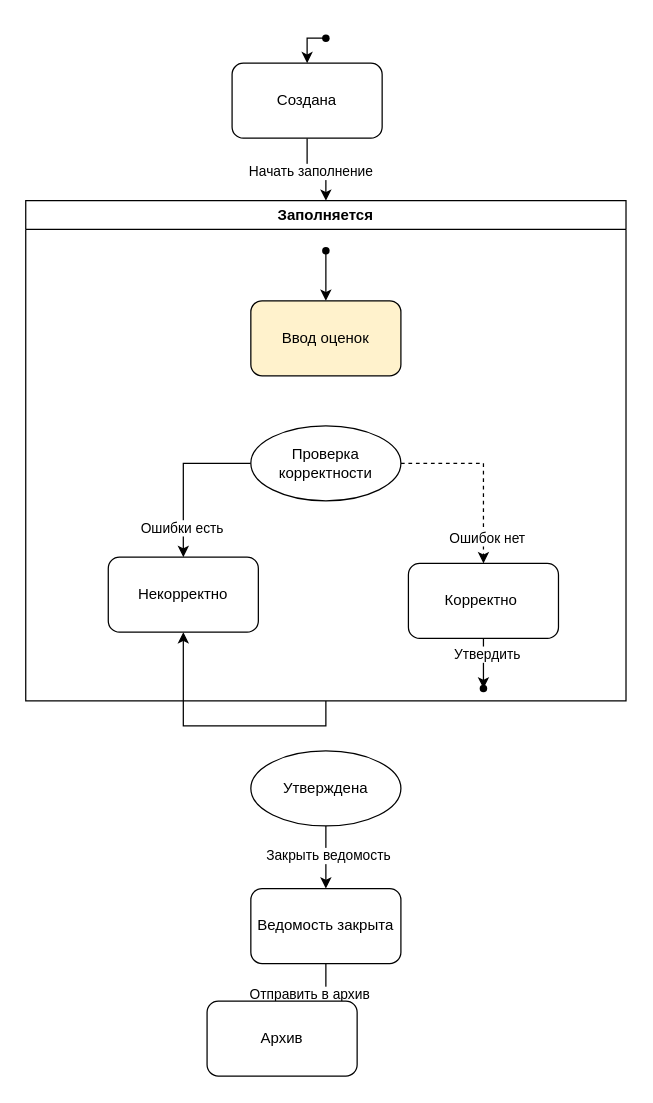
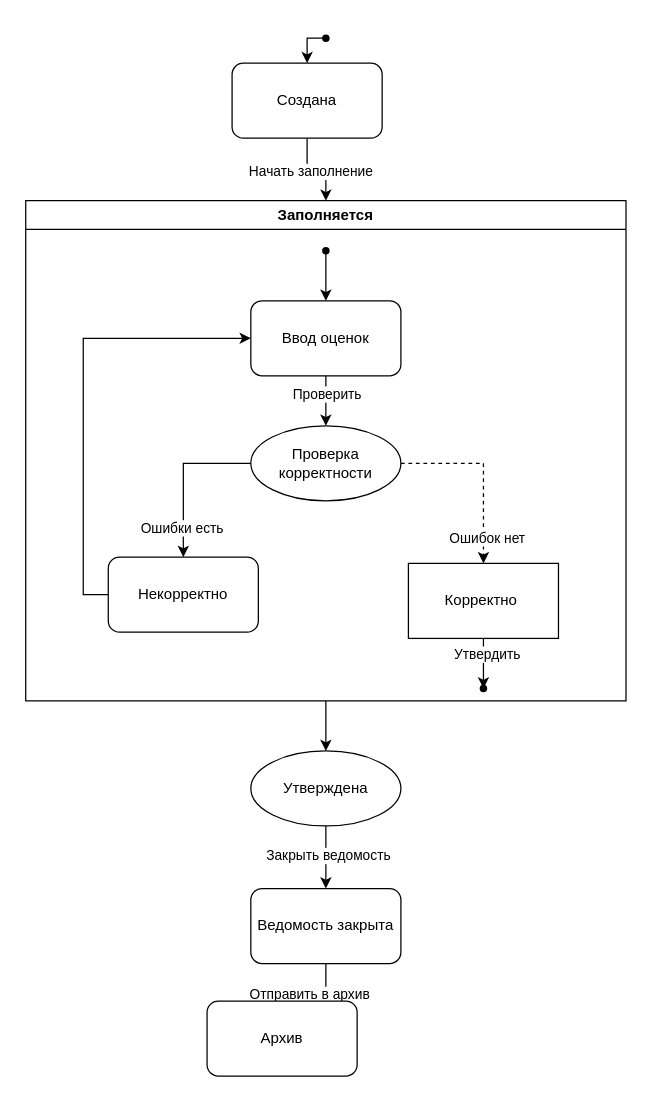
(326, 338) -> (326, 338)
none -> (326, 397)
none -> (83, 399)
(483, 601) -> (483, 601)
(213, 726) -> (326, 733)
